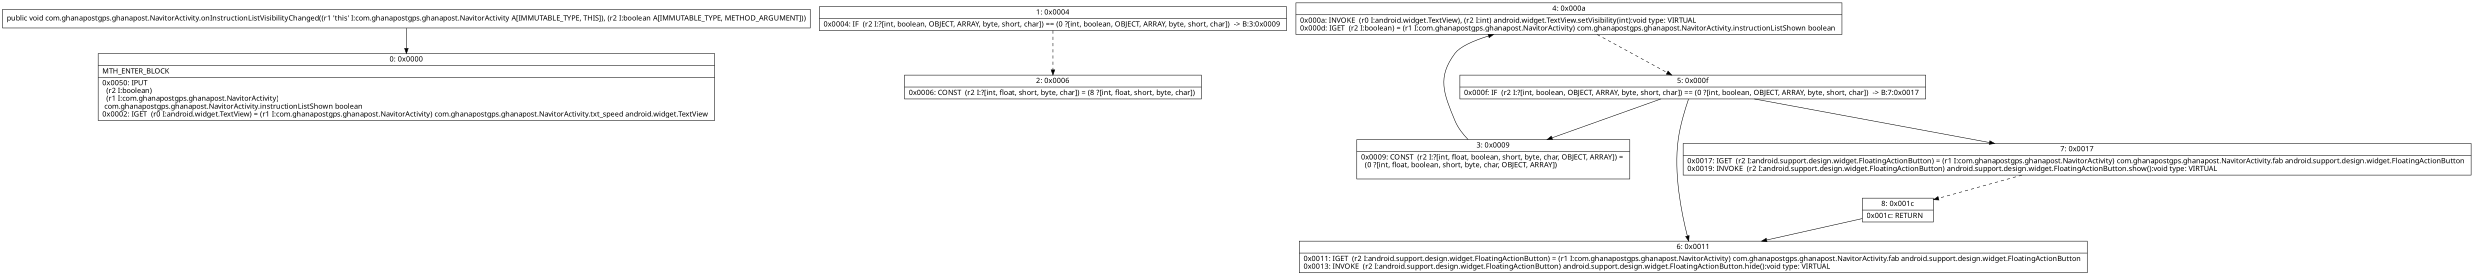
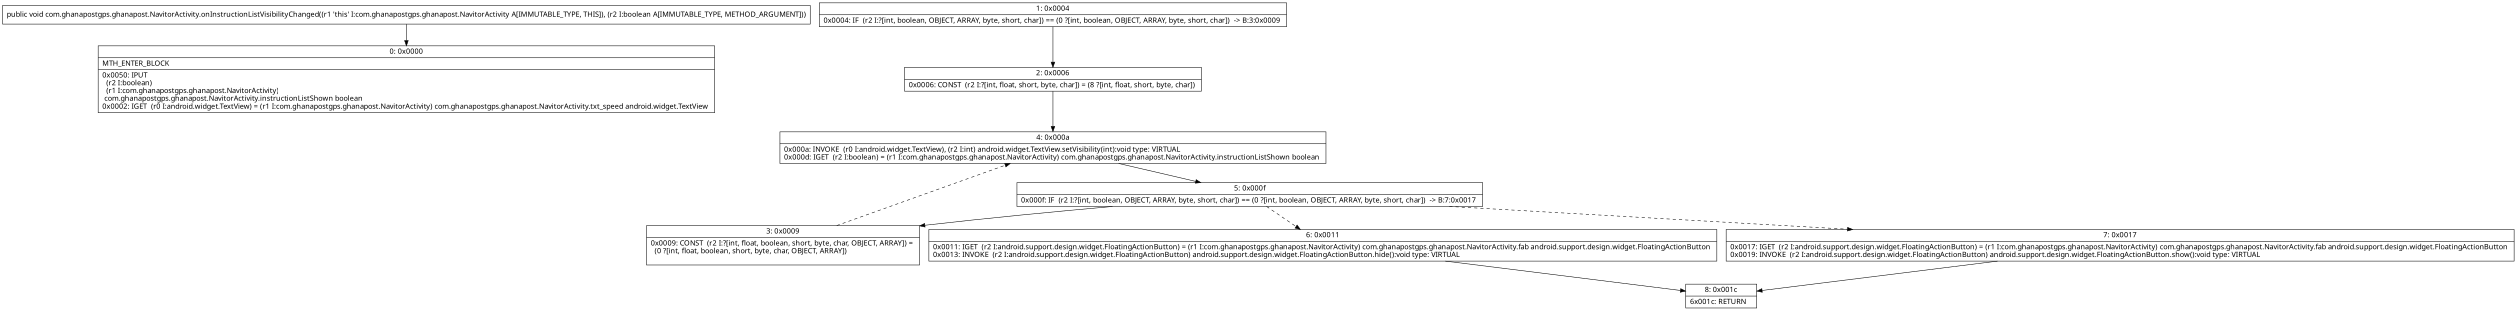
(1053, 50) -> (1053, 44)
(1632, 54) -> (1157, 172)
(1444, 79) -> (921, 195)
none -> (1053, 109)
(1872, 121) -> (1648, 218)
(1677, 167) -> (1281, 216)
(1980, 187) -> (1880, 276)
(1898, 216) -> (1721, 302)
(1814, 229) -> (1563, 276)
